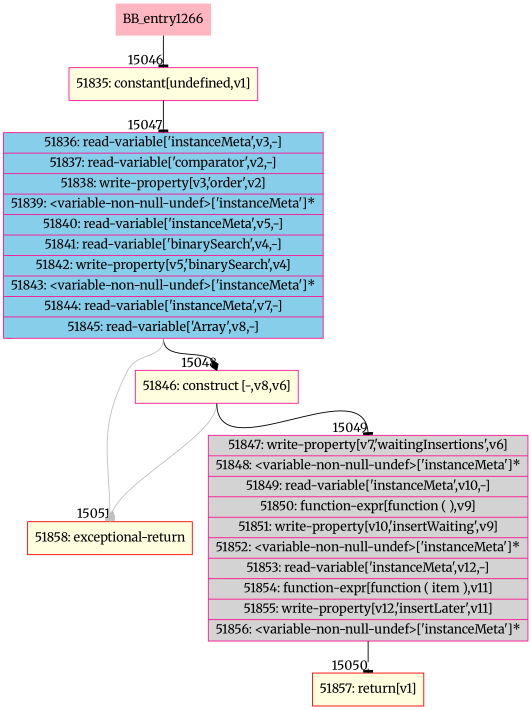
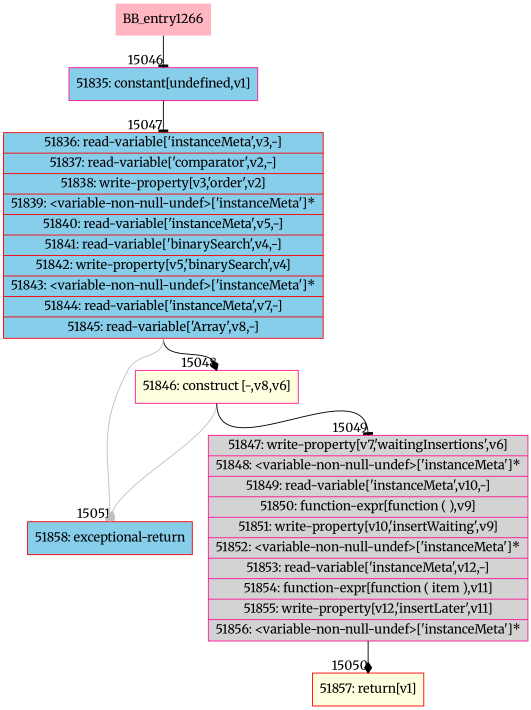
(163, 84) -> (163, 84)
(163, 235) -> (163, 235)
(110, 538) -> (110, 538)
(368, 652) -> (368, 652)
